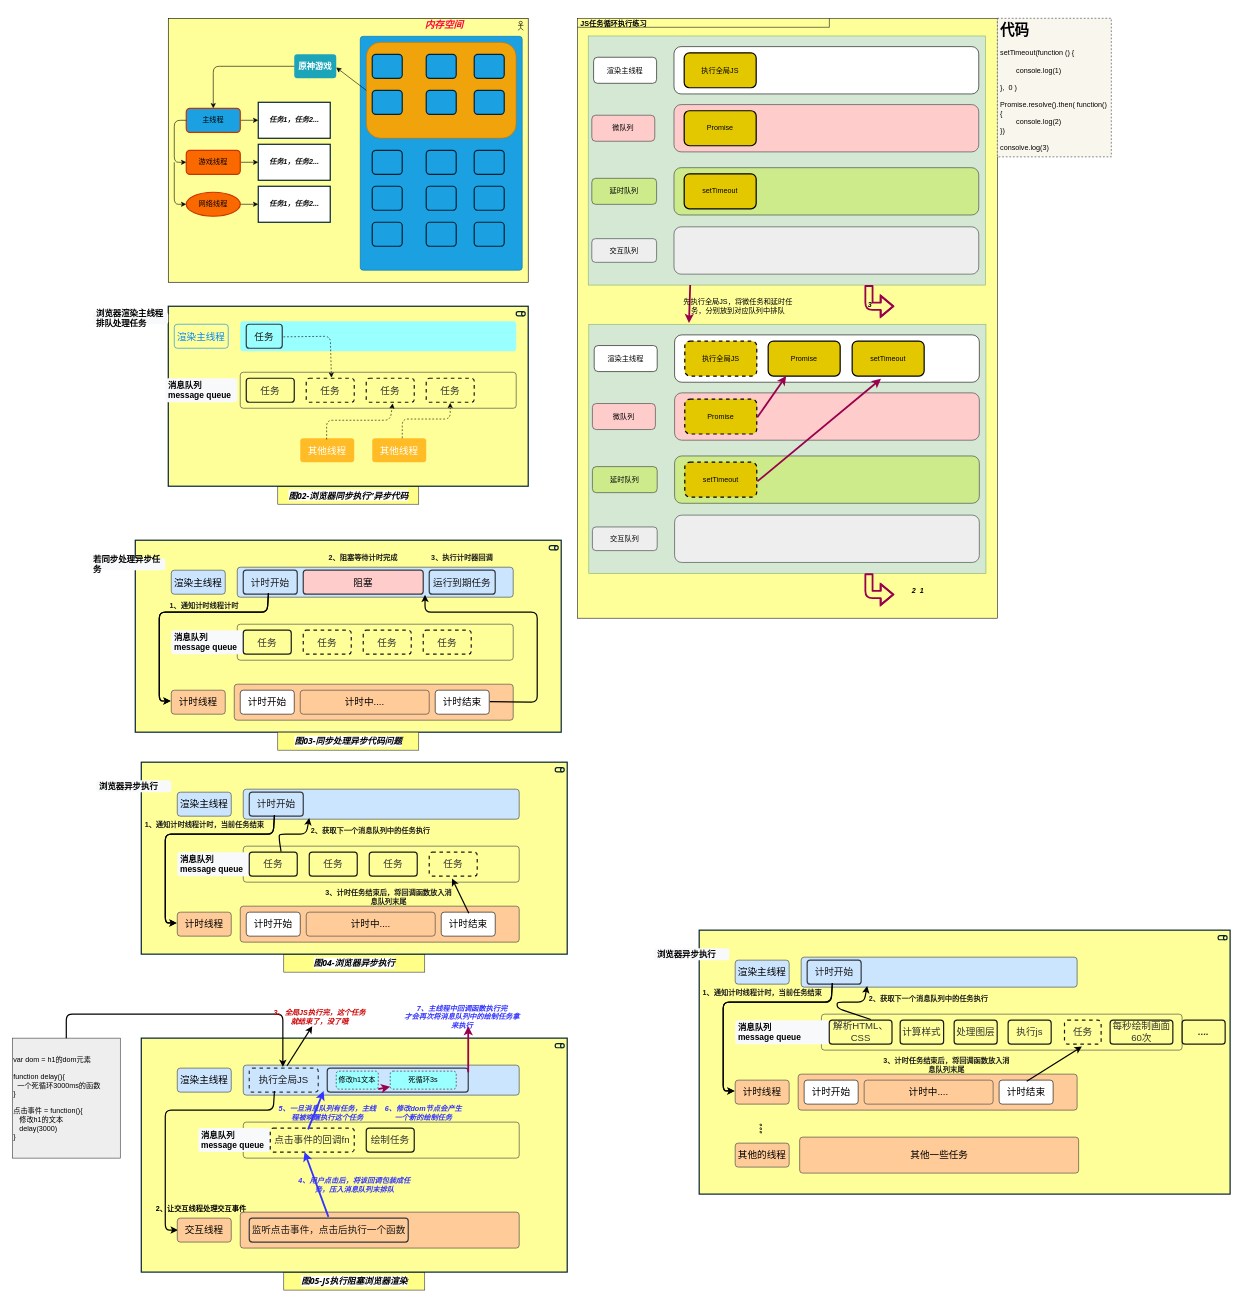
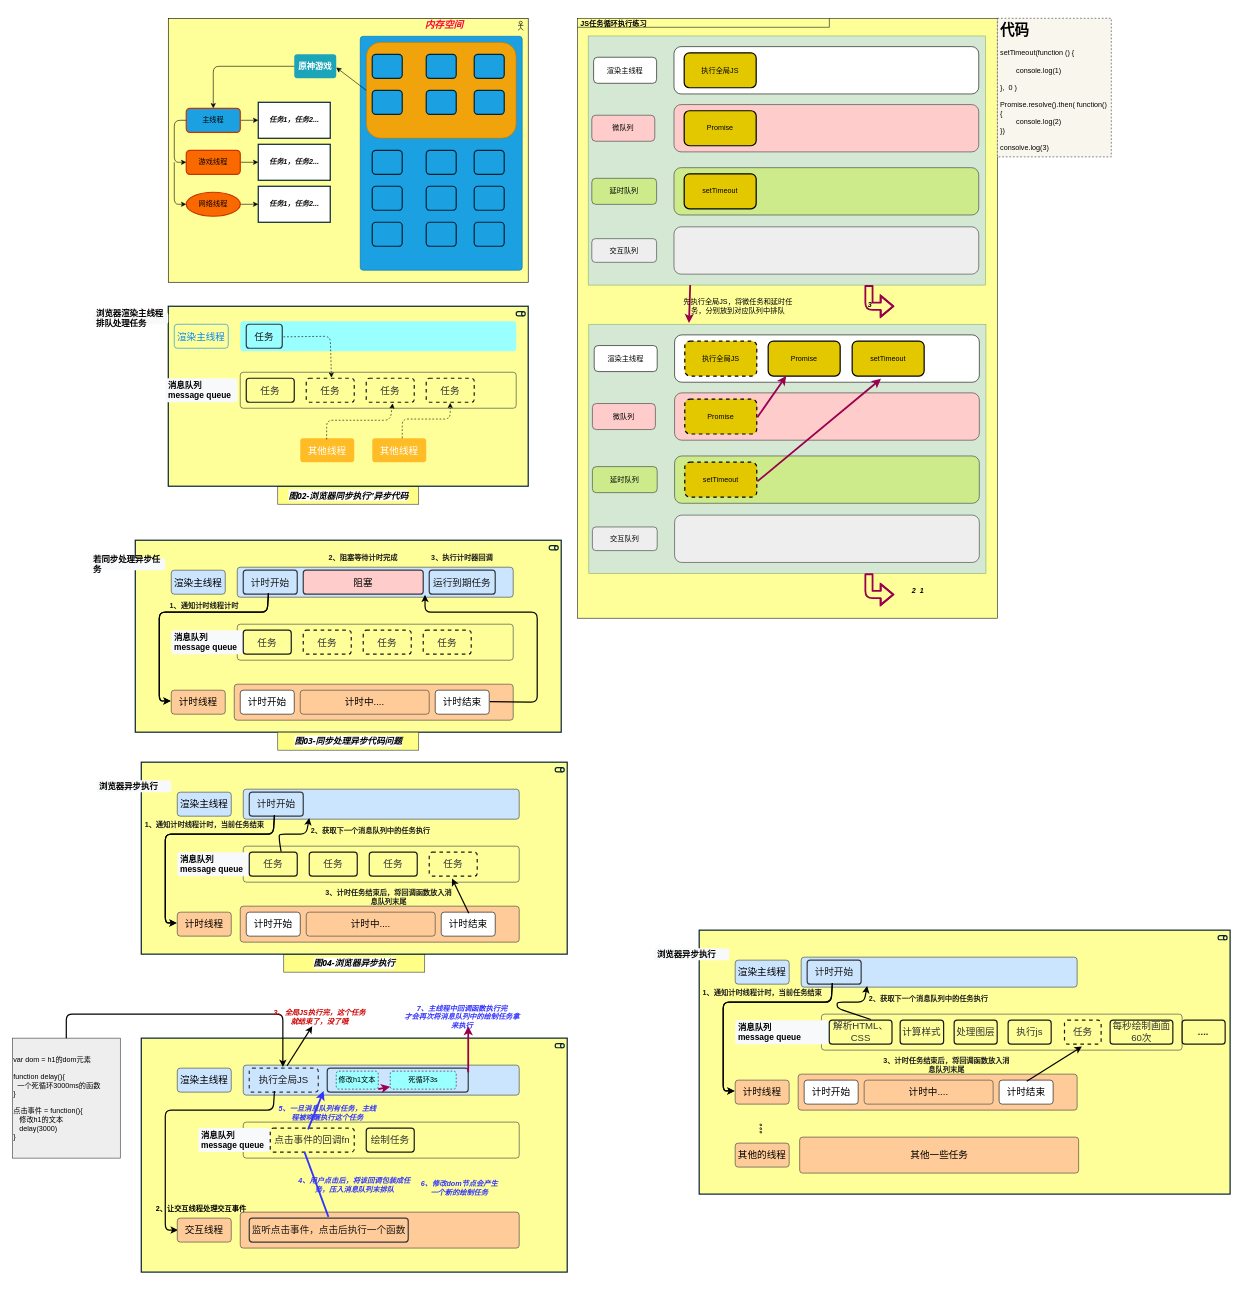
(423, 1113) -> (459, 1188)
(307, 1159) -> (306, 1156)
(354, 1281) -> none
